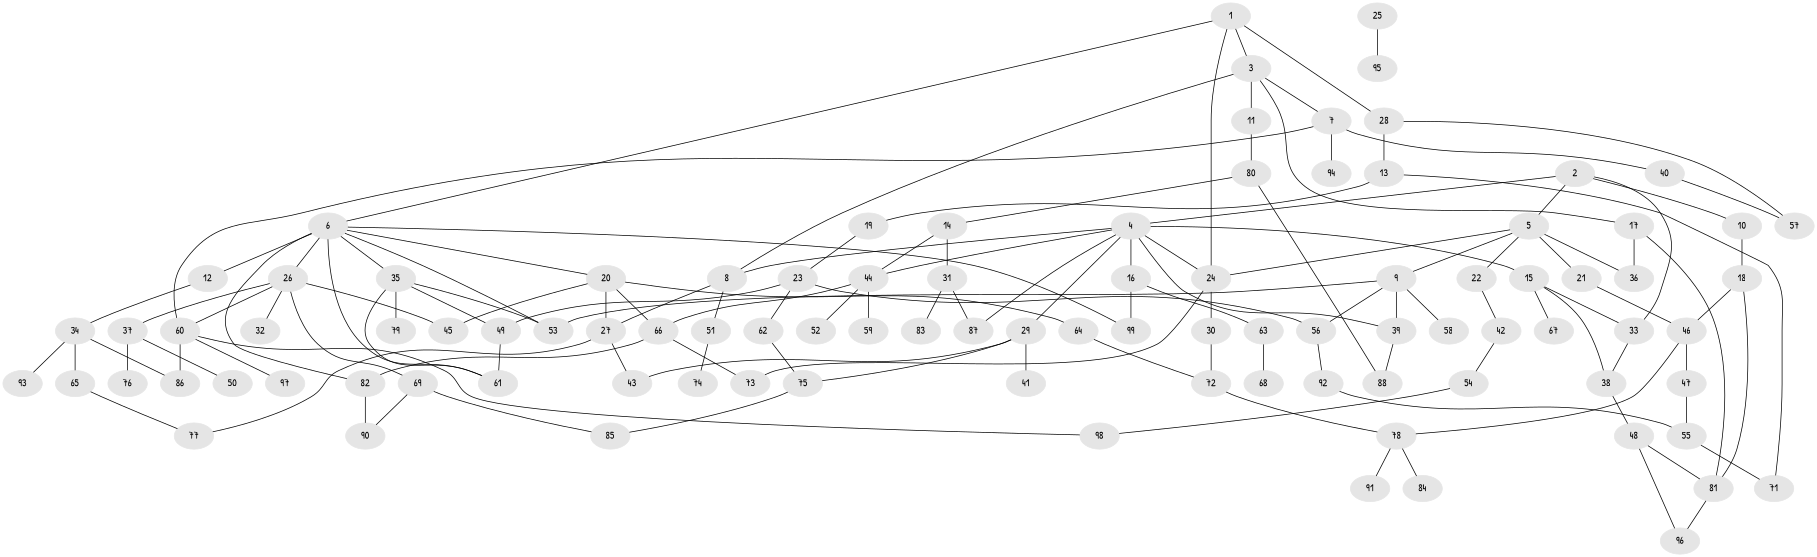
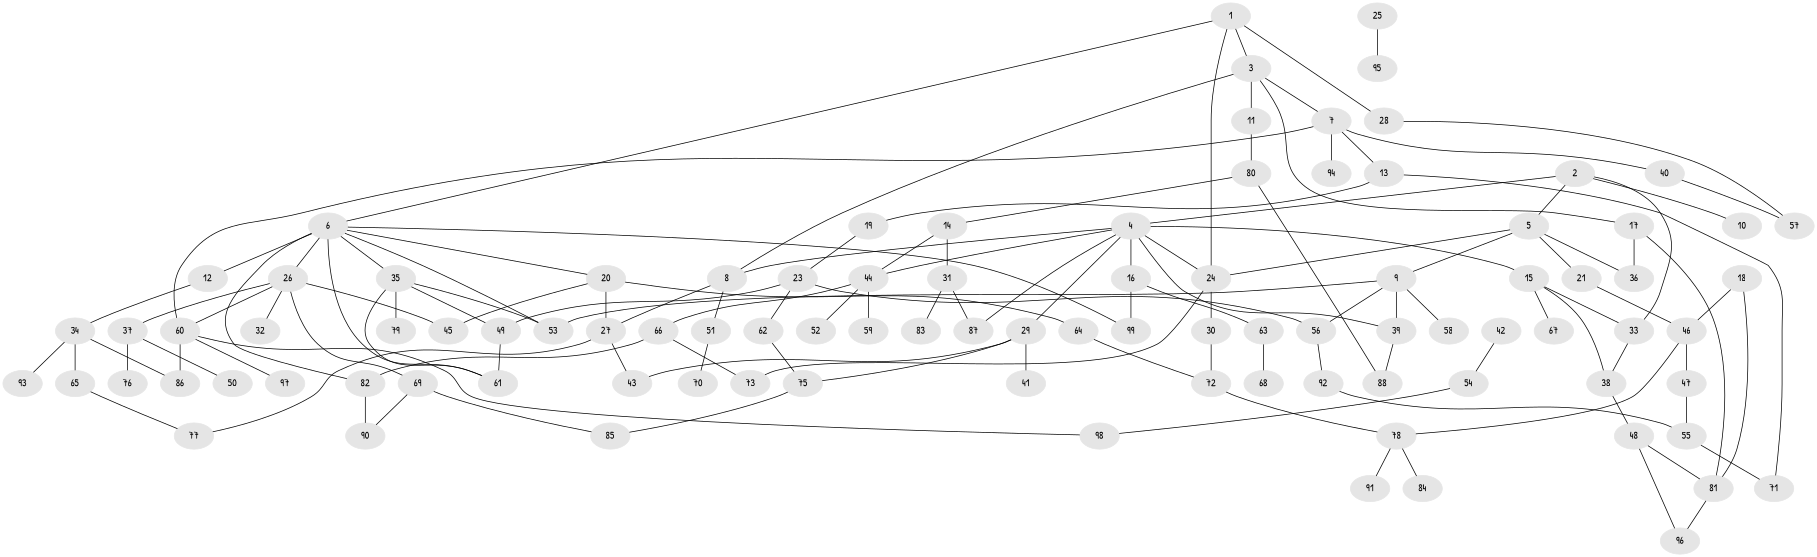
(1384, 147) -> (1358, 147)
(1742, 247) -> none
(1477, 279) -> none
(624, 297) -> none
(698, 384) -> (698, 384)
